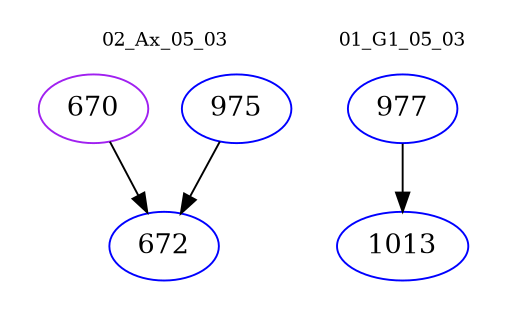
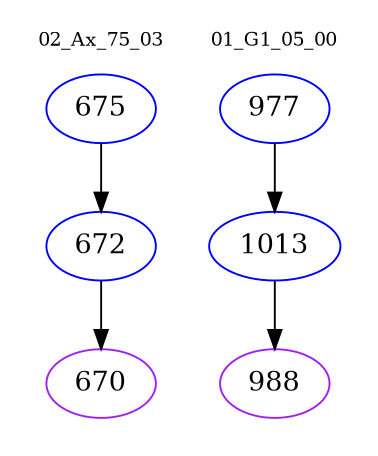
(165, 41) -> (101, 41)
(403, 41) -> (275, 41)
(237, 109) -> (101, 109)
(124, 169) -> (101, 306)
none -> (275, 384)
